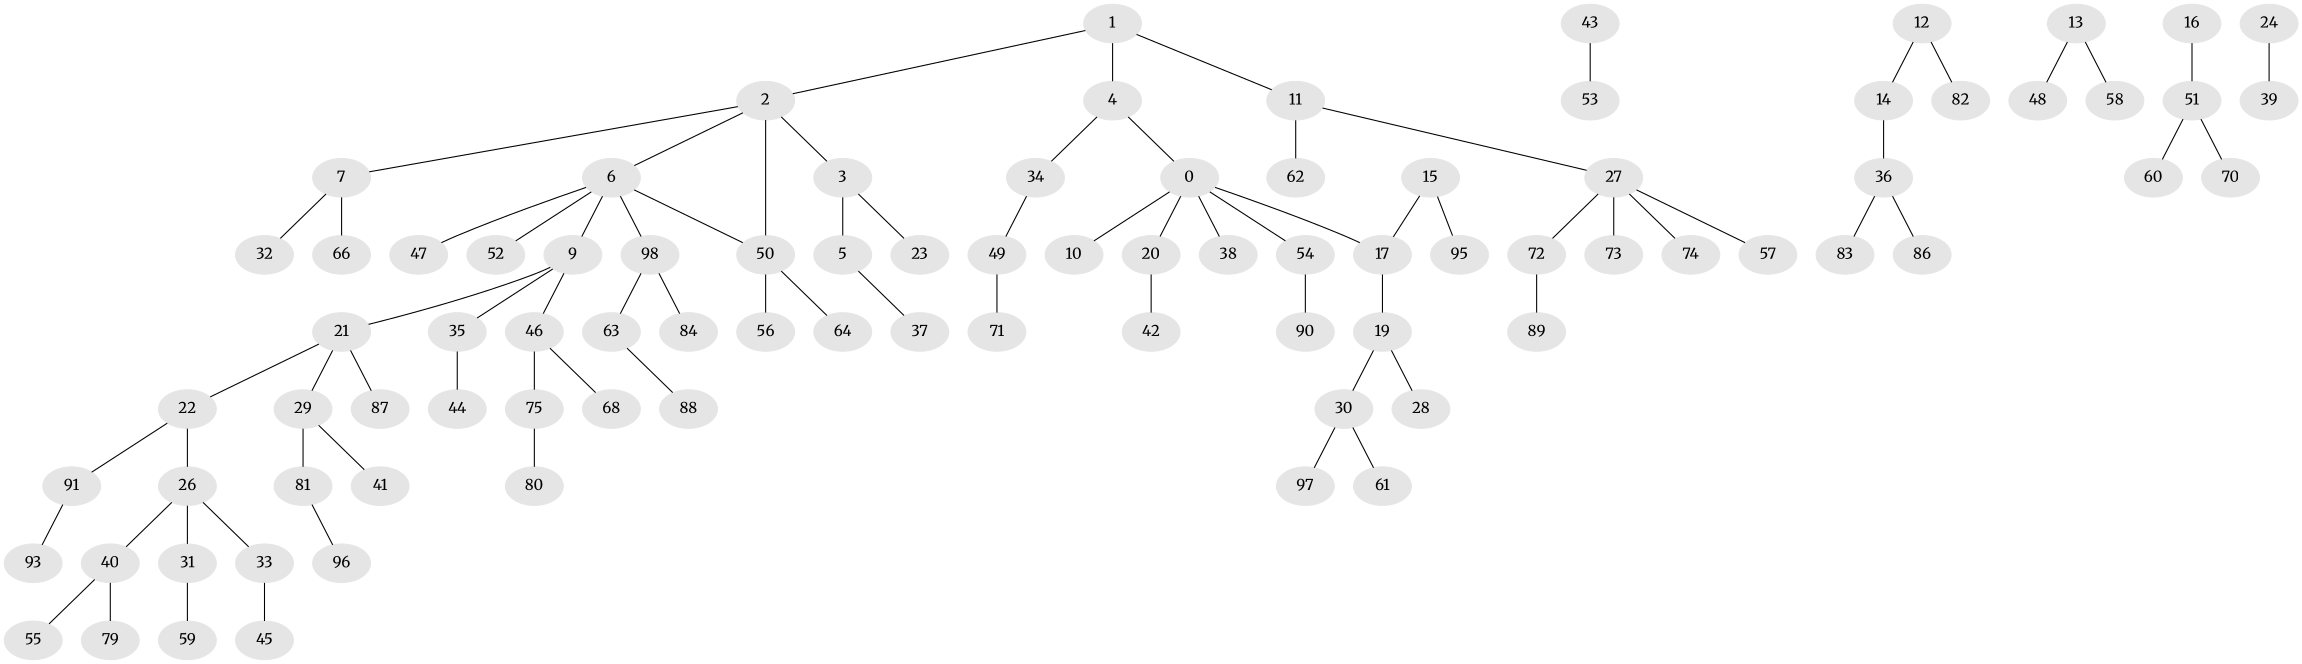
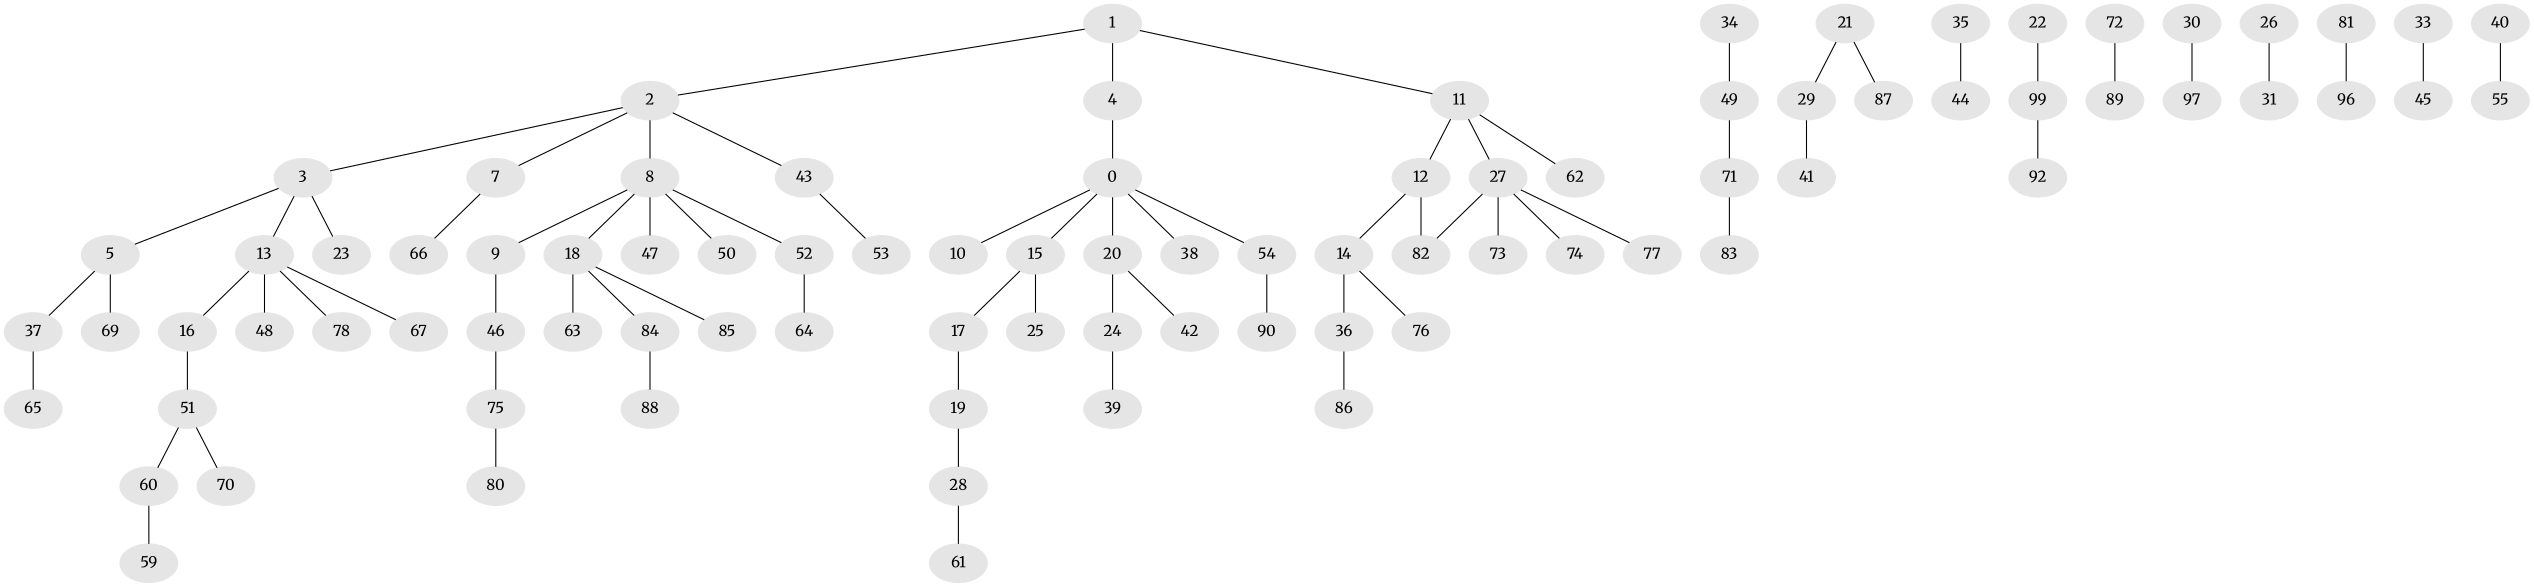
(2115, 101) -> (342, 332)
(1074, 139) -> none
none -> (1440, 139)
(611, 178) -> (650, 178)
(766, 178) -> (727, 139)
(1288, 214) -> (1074, 216)
none -> (284, 216)
(1575, 216) -> (1460, 216)
(1864, 216) -> (1729, 216)
(264, 255) -> none
(650, 255) -> (573, 255)
(1460, 255) -> (1035, 332)
(1768, 255) -> (1652, 255)
none -> (226, 293)
(515, 293) -> none
(804, 293) -> (804, 294)
none -> (1113, 294)
(460, 299) -> none
none -> (110, 332)
none -> (419, 332)
none -> (727, 332)
(766, 332) -> none
none -> (1421, 332)
(265, 370) -> none
(650, 370) -> (650, 371)
(1363, 371) -> none
none -> (33, 409)
(611, 409) -> none
(187, 448) -> none
(303, 448) -> none
(1363, 448) -> (958, 525)
(72, 486) -> (2038, 101)
(149, 525) -> none
(226, 525) -> none
(33, 563) -> (2038, 178)
(187, 602) -> (149, 525)
(110, 640) -> none
